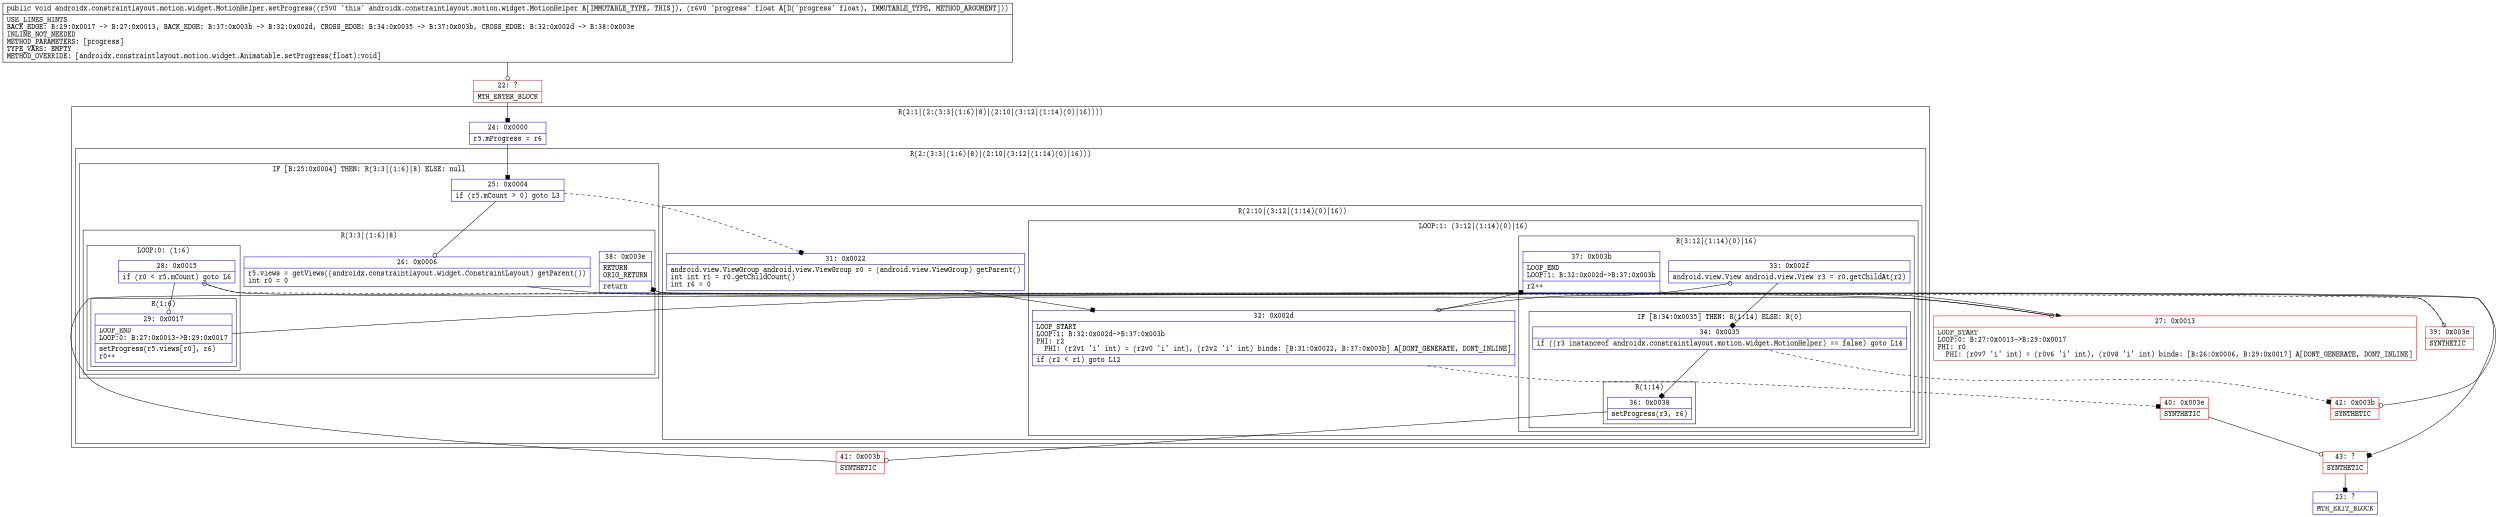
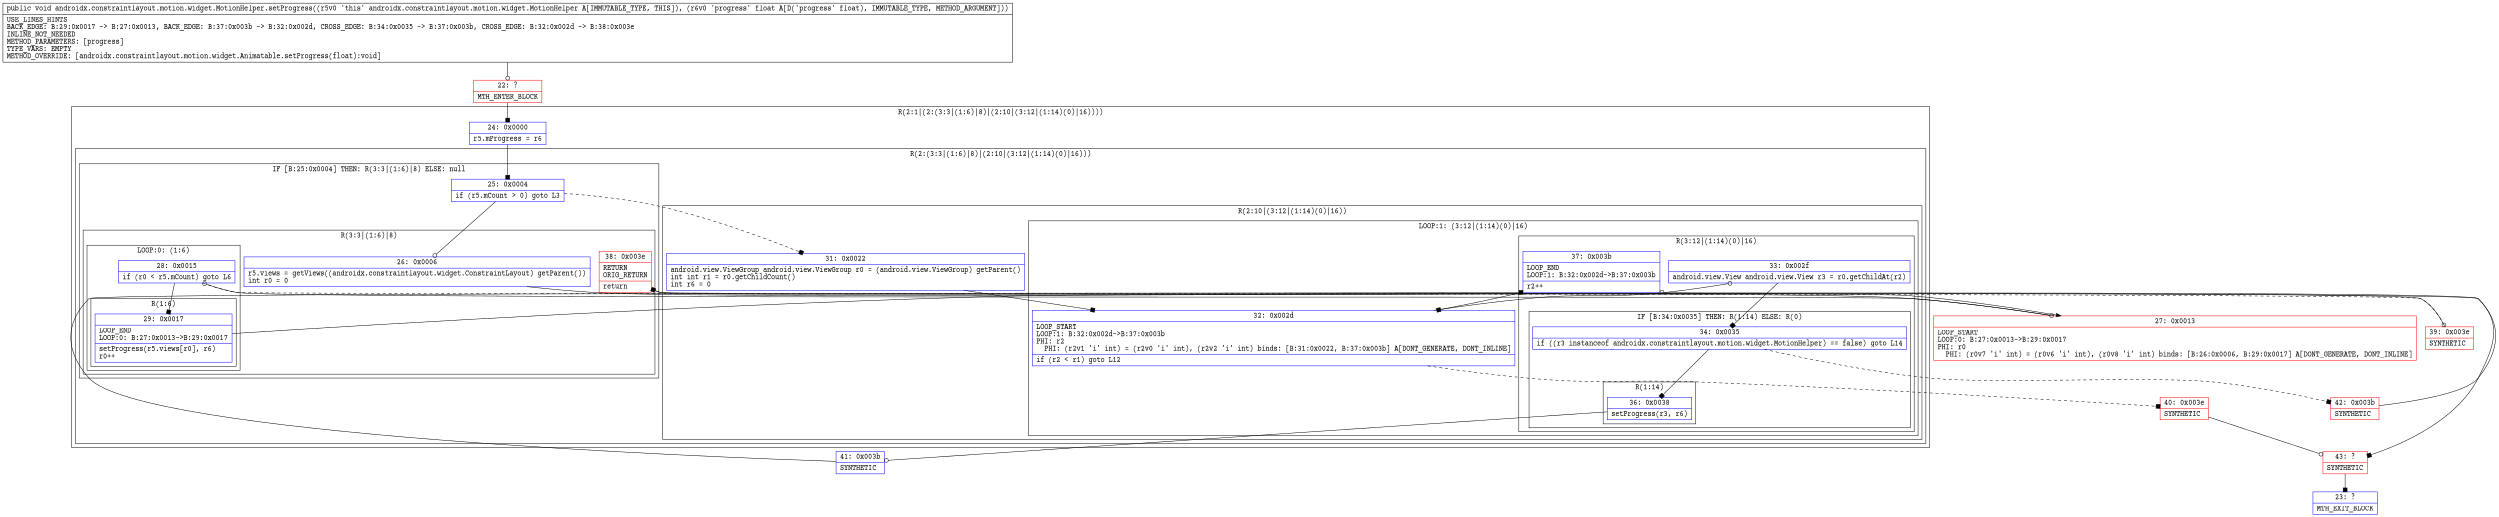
(625, 272) -> (625, 272)
(173, 293) -> (173, 293)
(2164, 293) -> (2168, 293)
(1482, 301) -> (1482, 301)
(860, 463) -> (860, 463)
